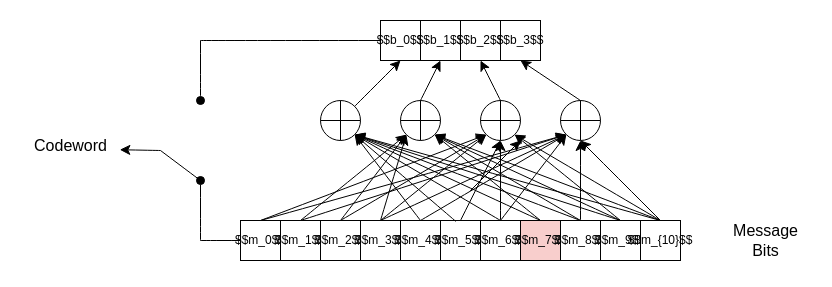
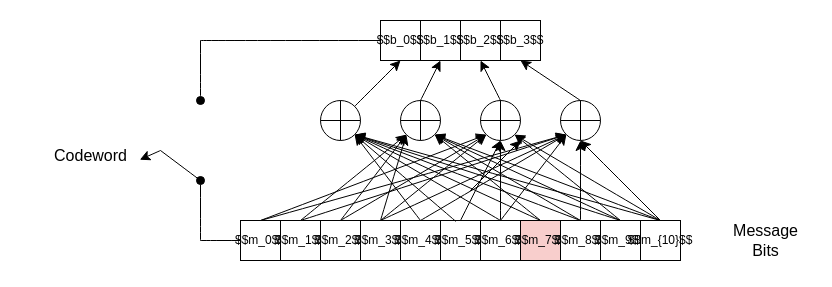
(71, 146) -> (91, 156)
